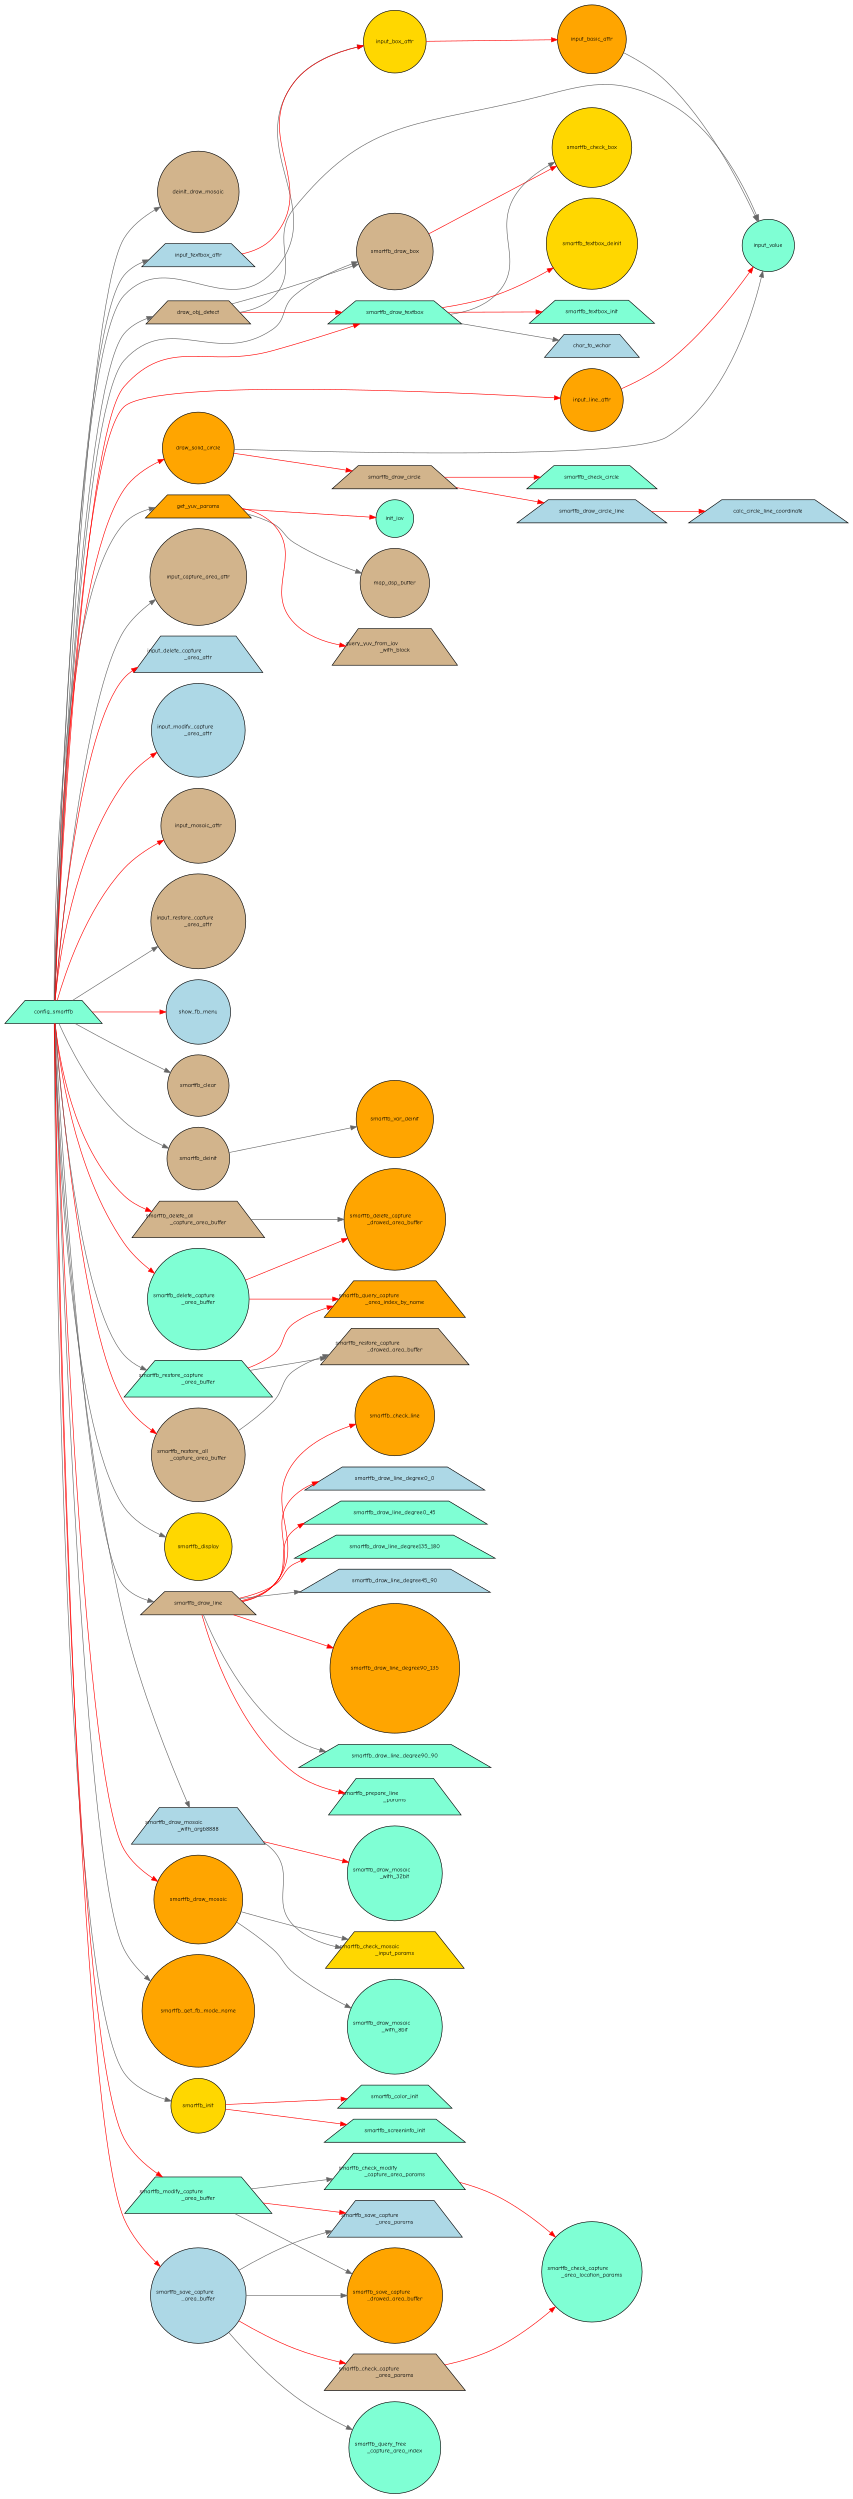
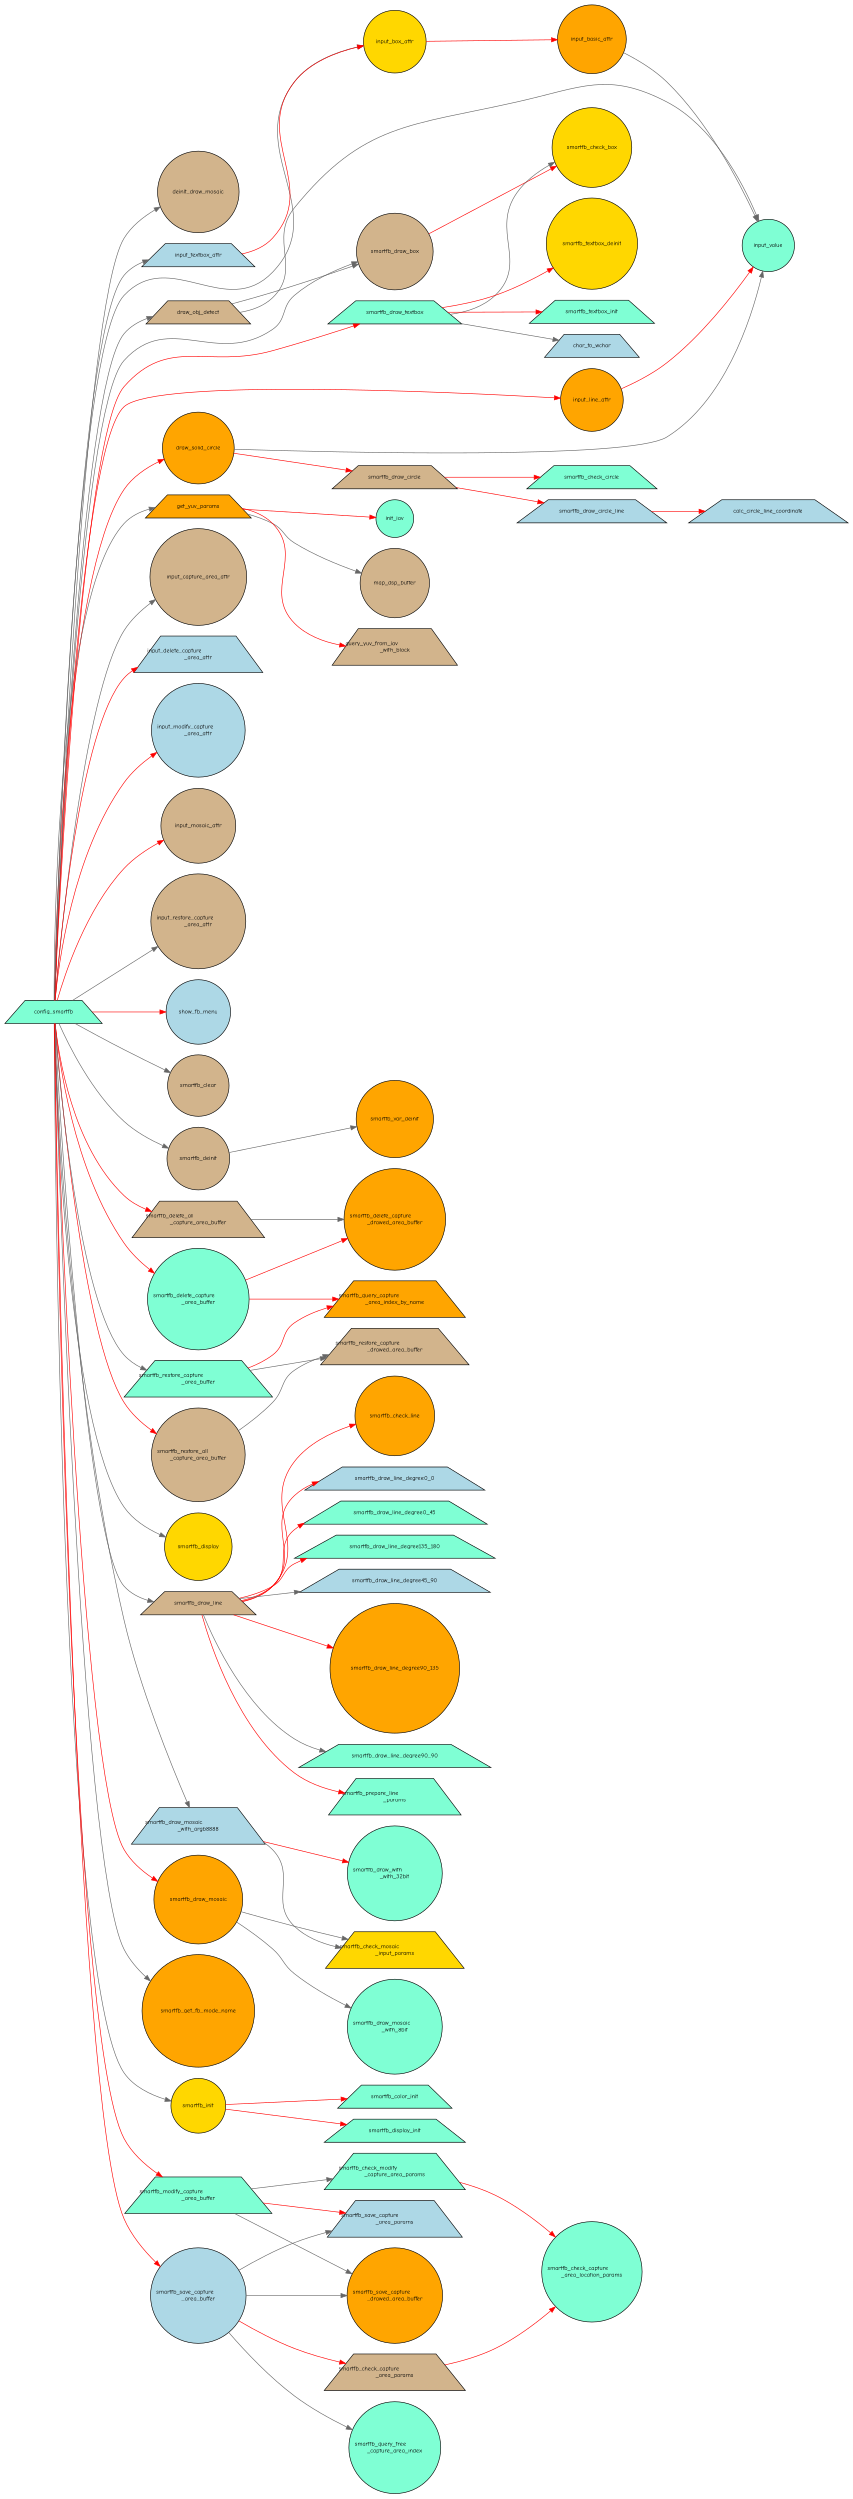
(290, 312) -> none
(395, 1873) -> (395, 1873)
(395, 2131) -> (395, 2131)
